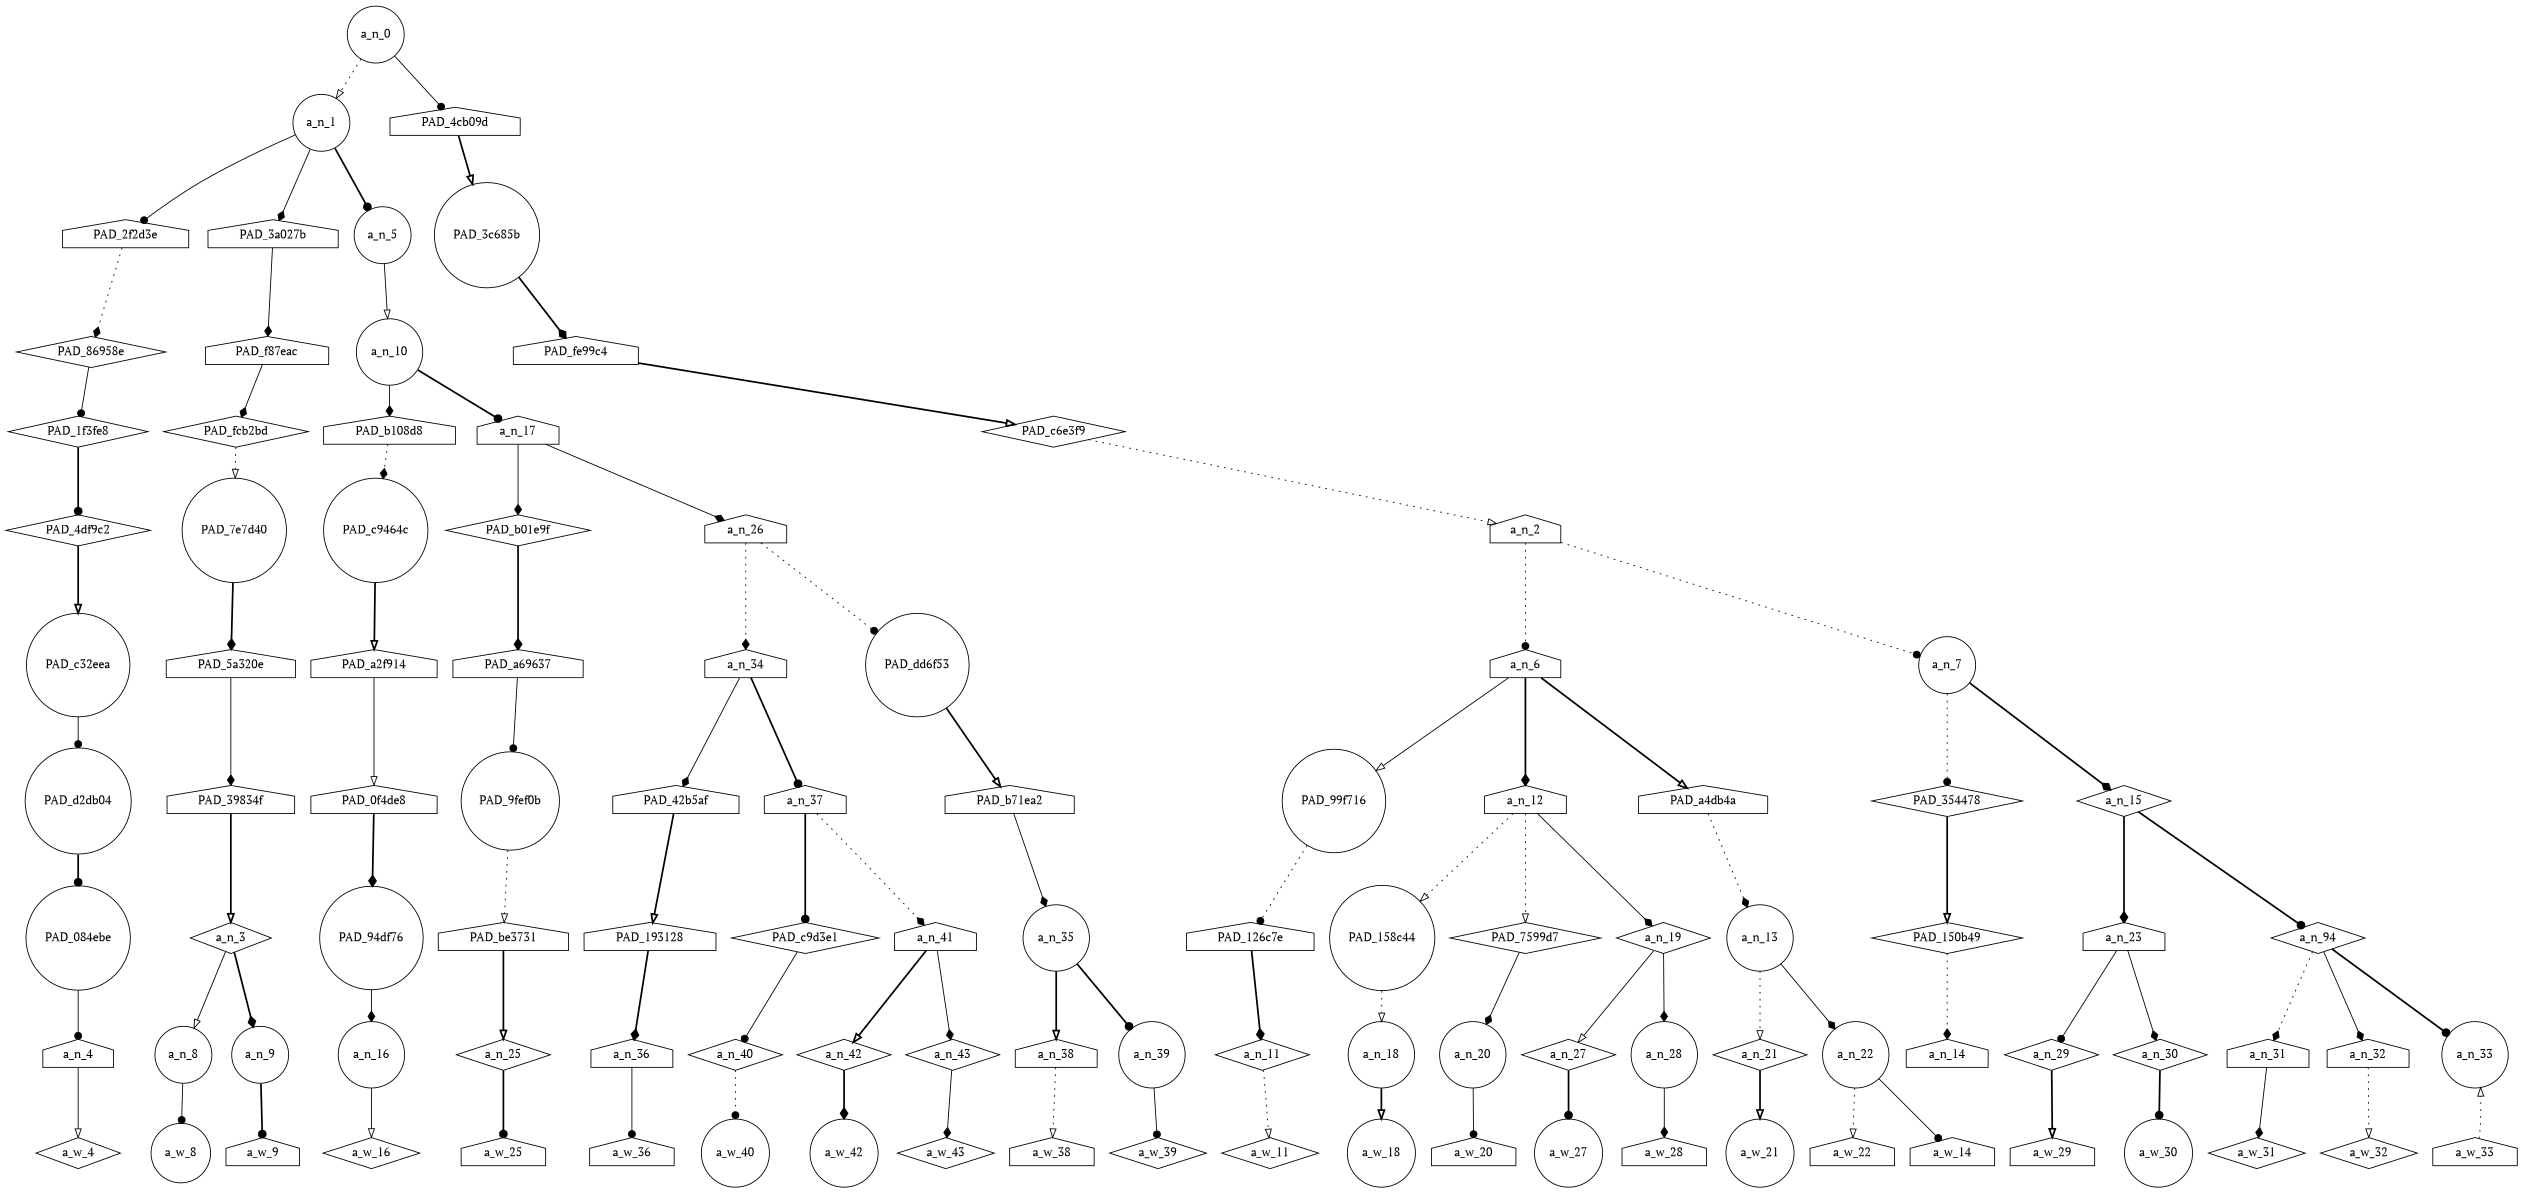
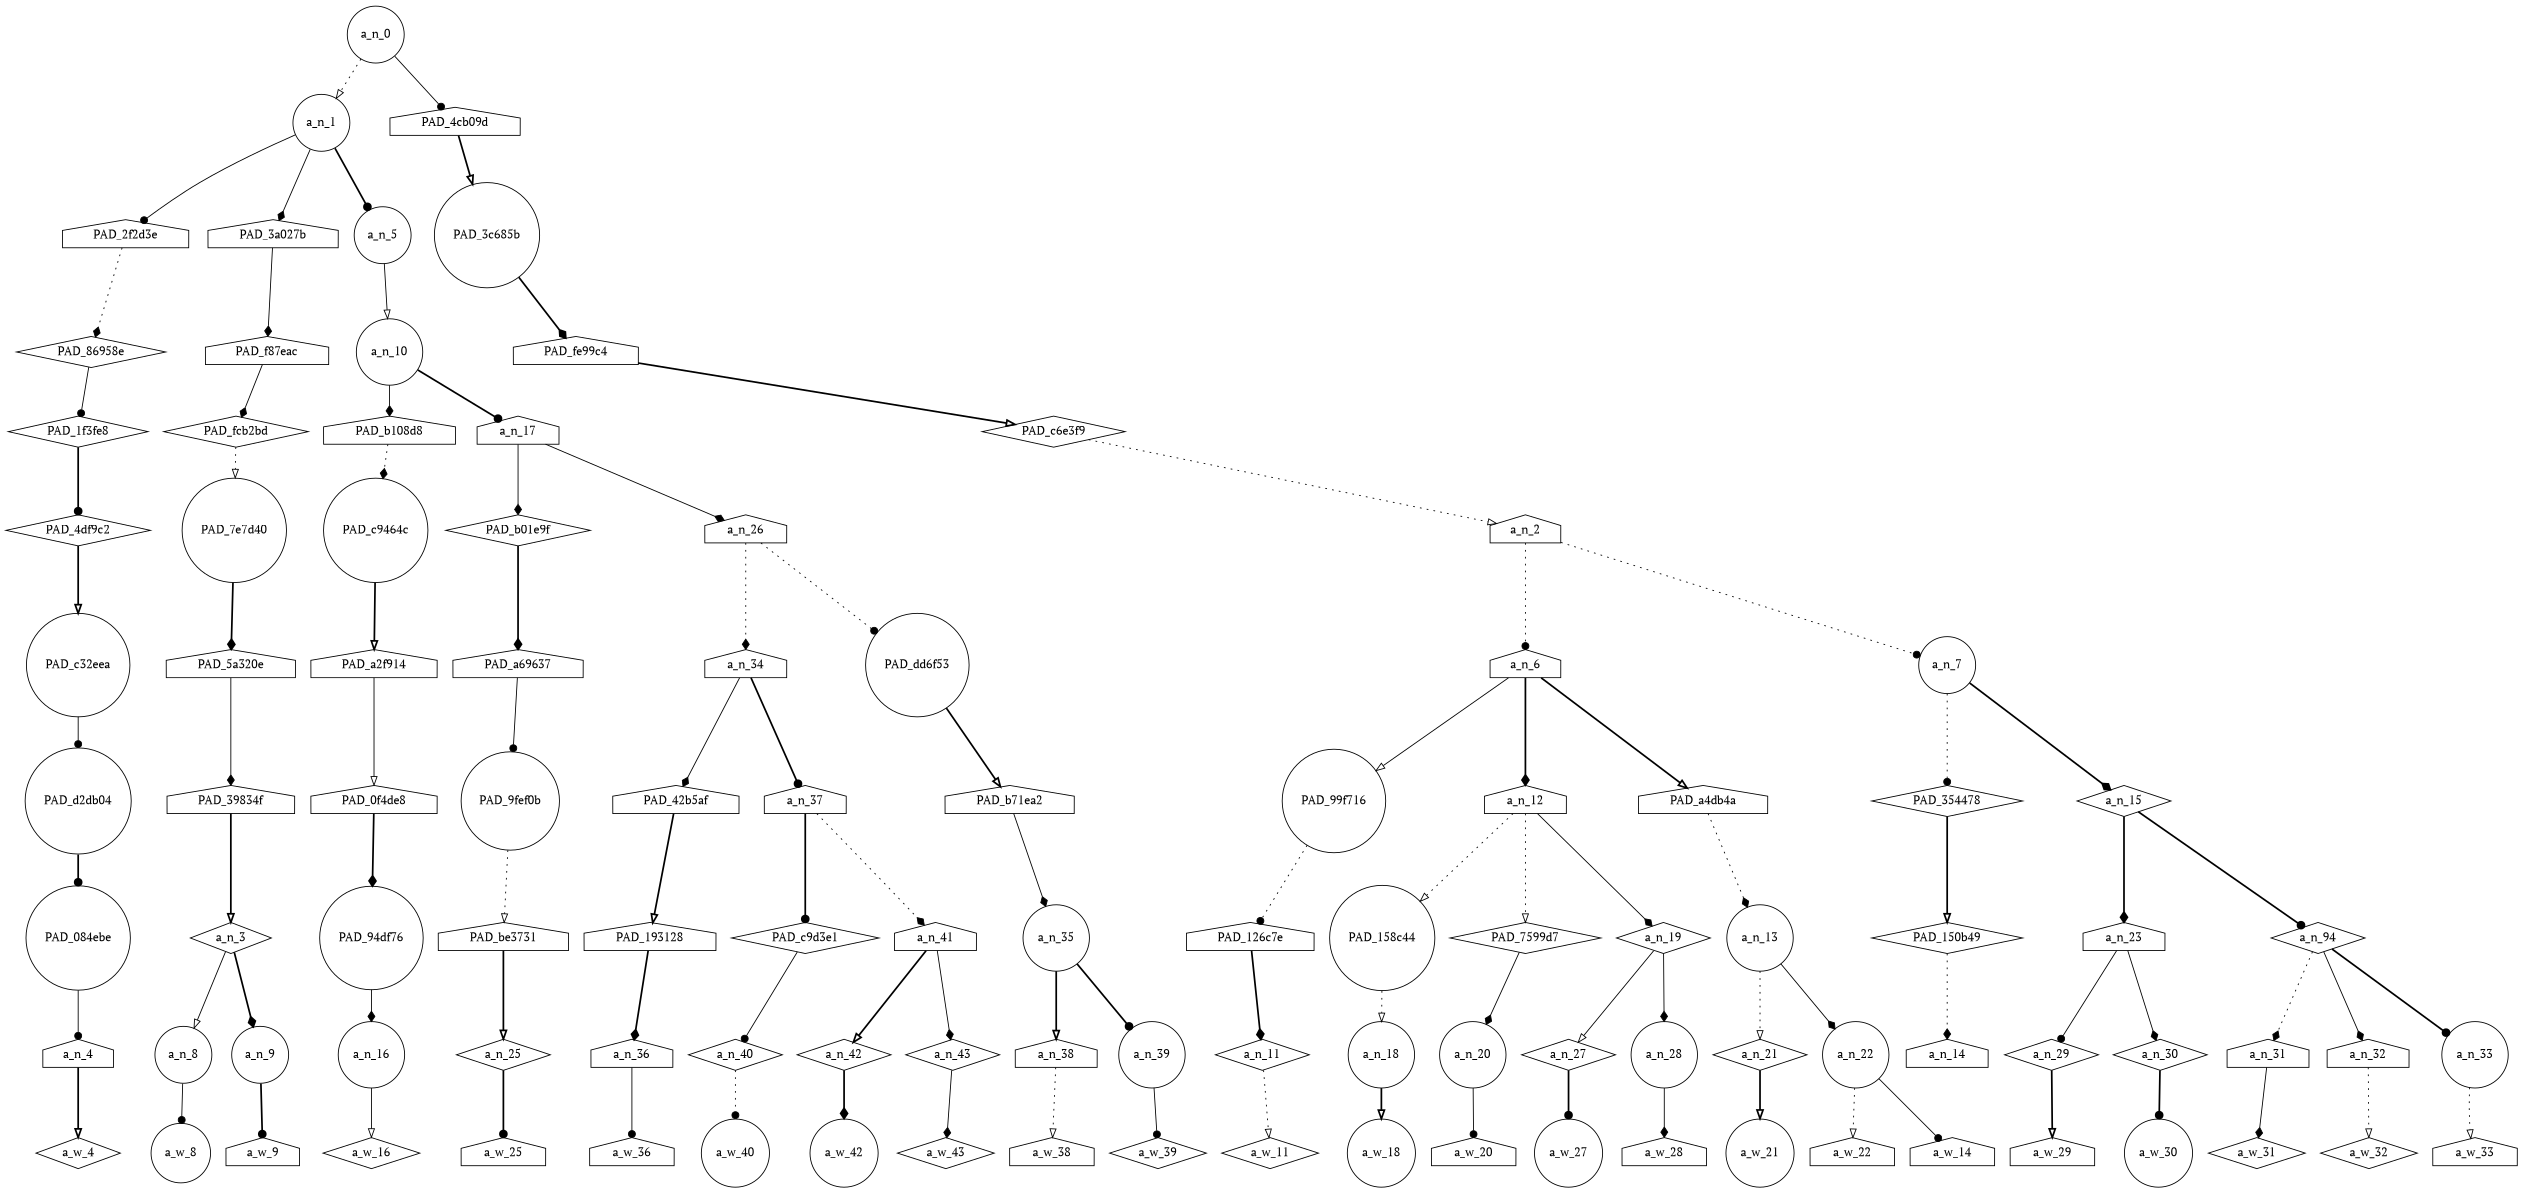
(78, 1098) -> (78, 1098)
(2481, 1117) -> (2469, 1109)
